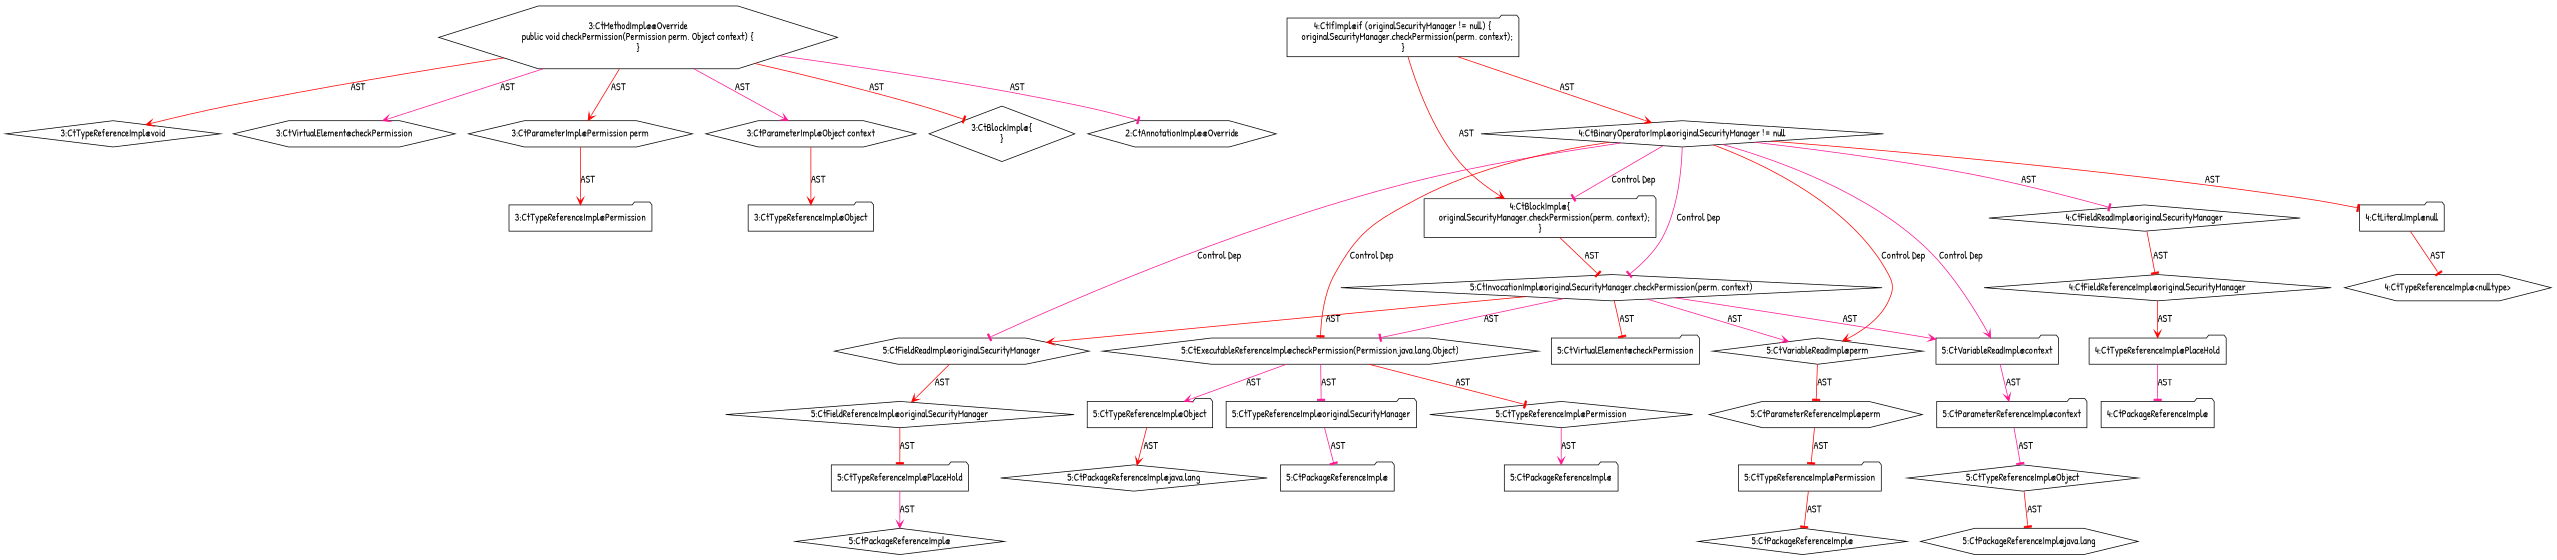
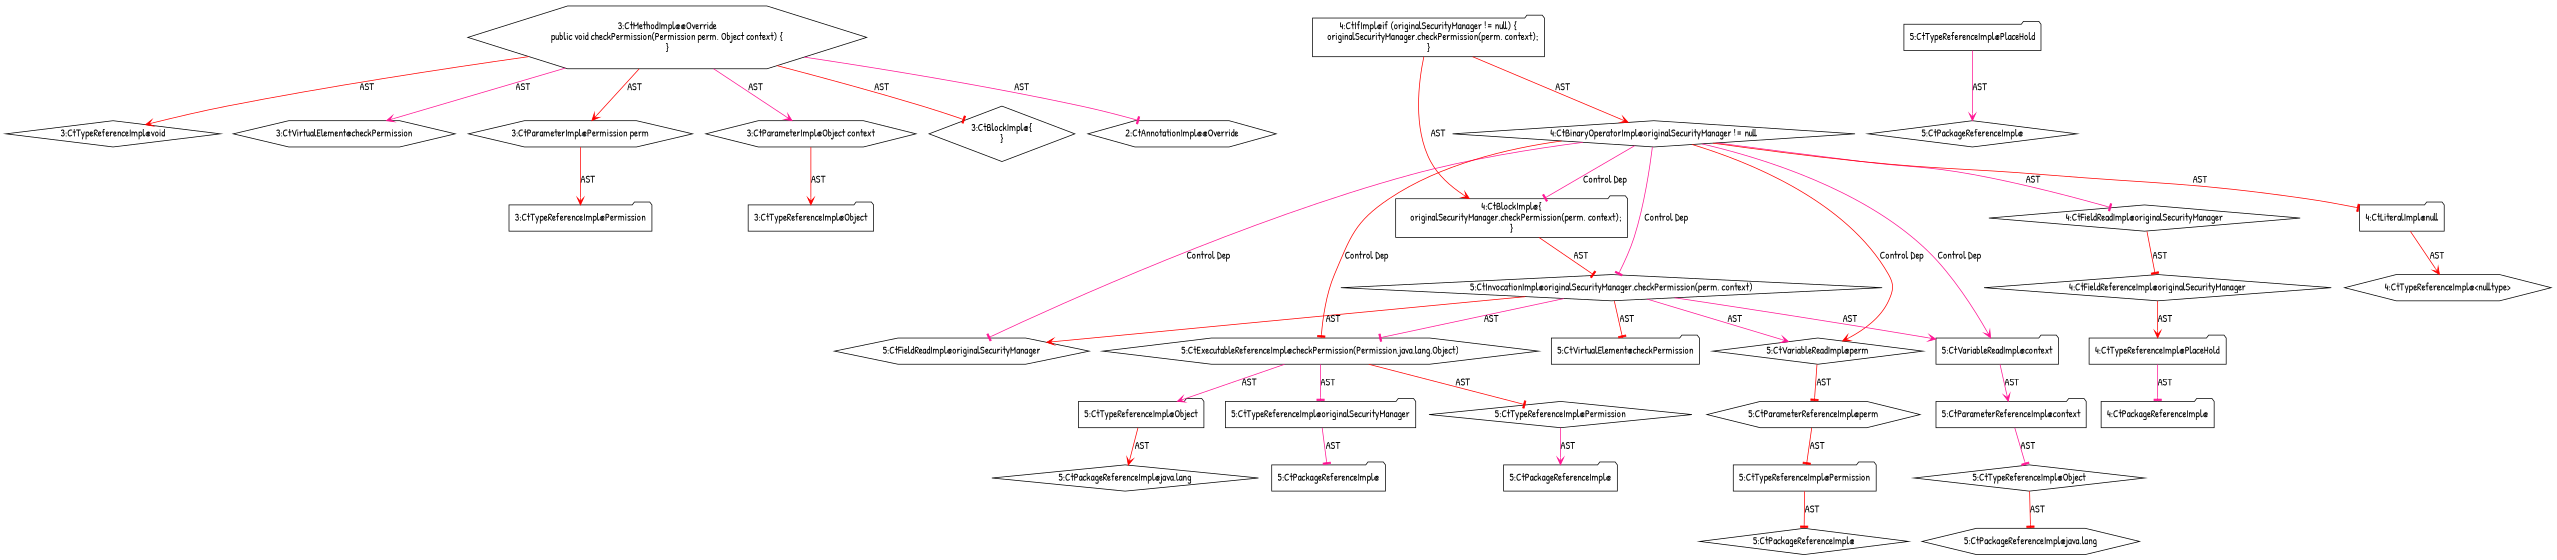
(2424, 251) -> (2423, 250)
(900, 415) -> none
